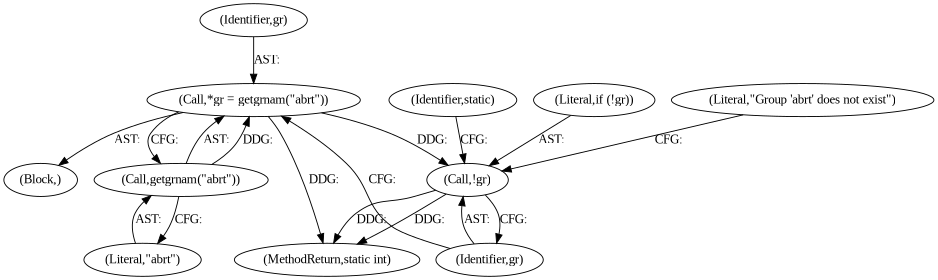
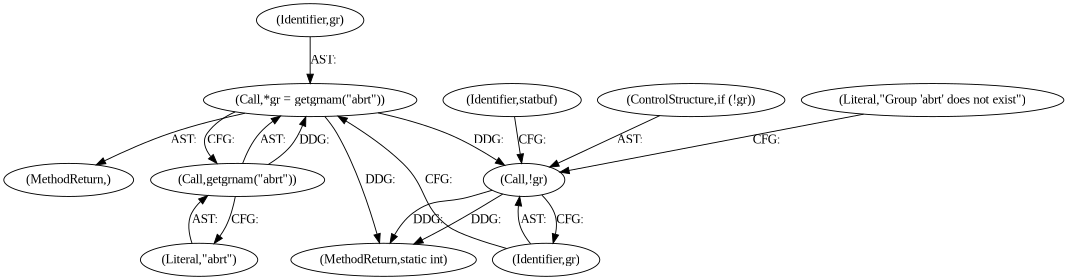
(453, 100) -> (512, 100)
(594, 100) -> (691, 100)
(41, 180) -> (69, 180)
